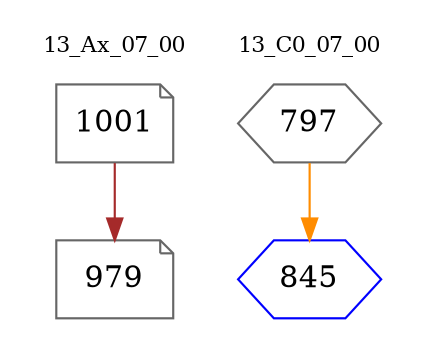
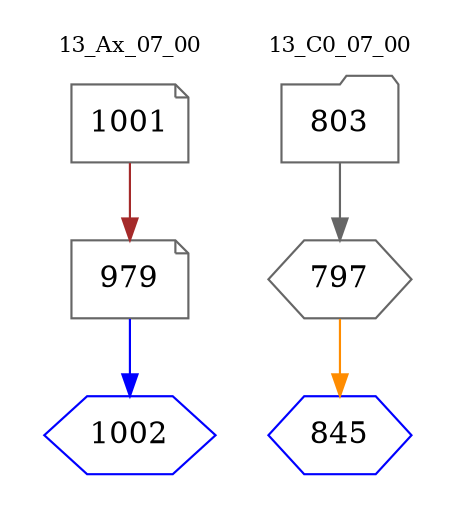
none -> (340, 123)
none -> (130, 435)
